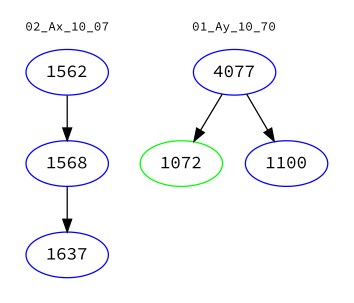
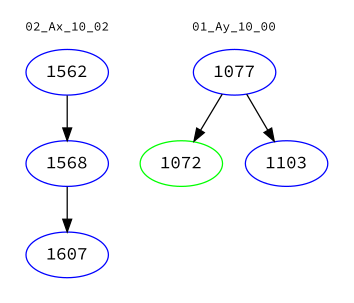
(68, 27) -> (68, 27)
(235, 27) -> (235, 27)
(235, 72) -> (235, 72)
(287, 164) -> (287, 164)
(67, 255) -> (67, 255)
